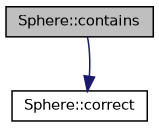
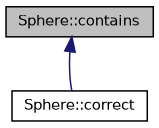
(90, 56) -> (70, 72)
